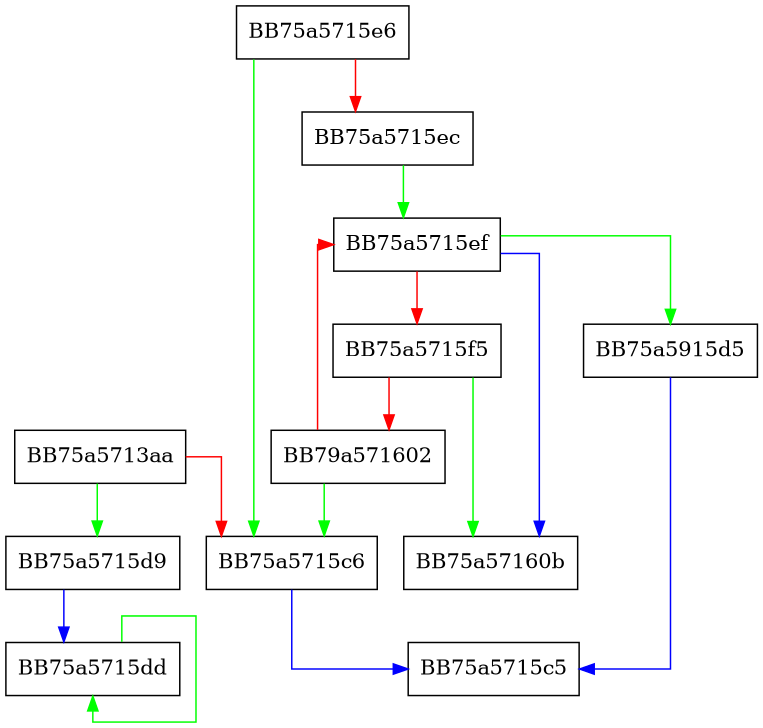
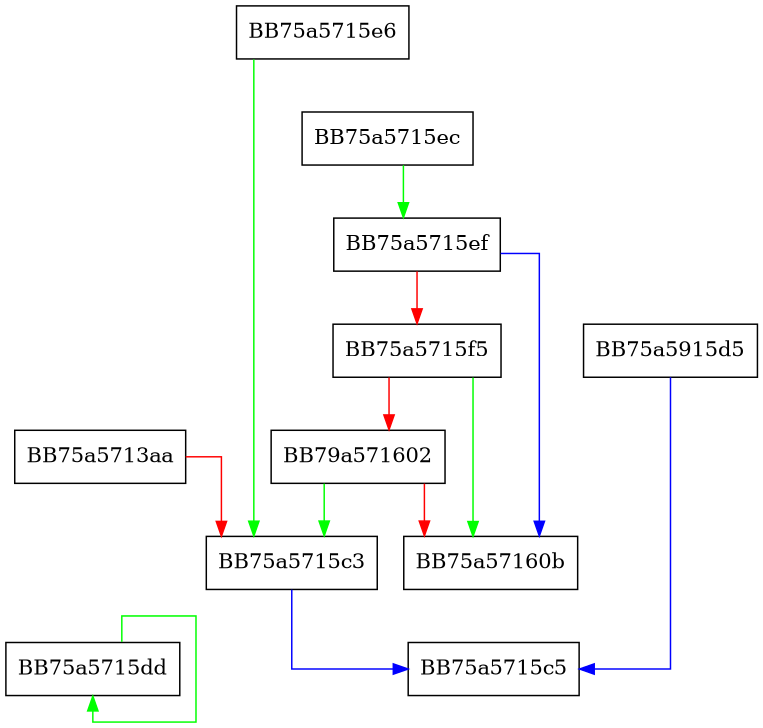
(356, 78) -> none
(622, 236) -> none
(318, 336) -> (424, 502)
(93, 563) -> none
(292, 563) -> (292, 563)
